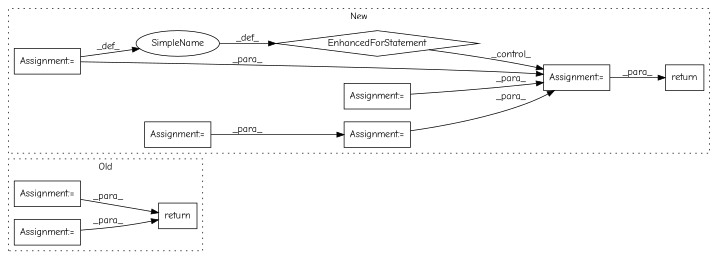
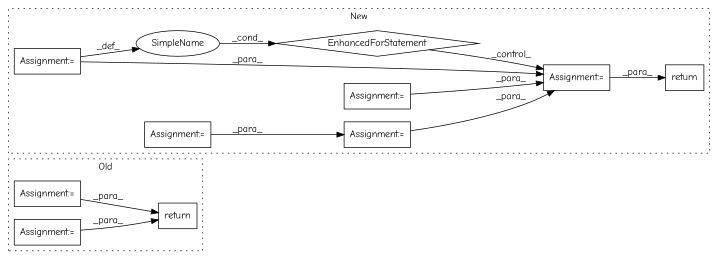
(248, 38) -> (248, 38)
